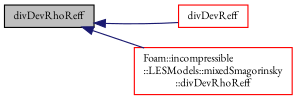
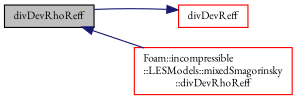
(142, 24) -> (130, 9)
